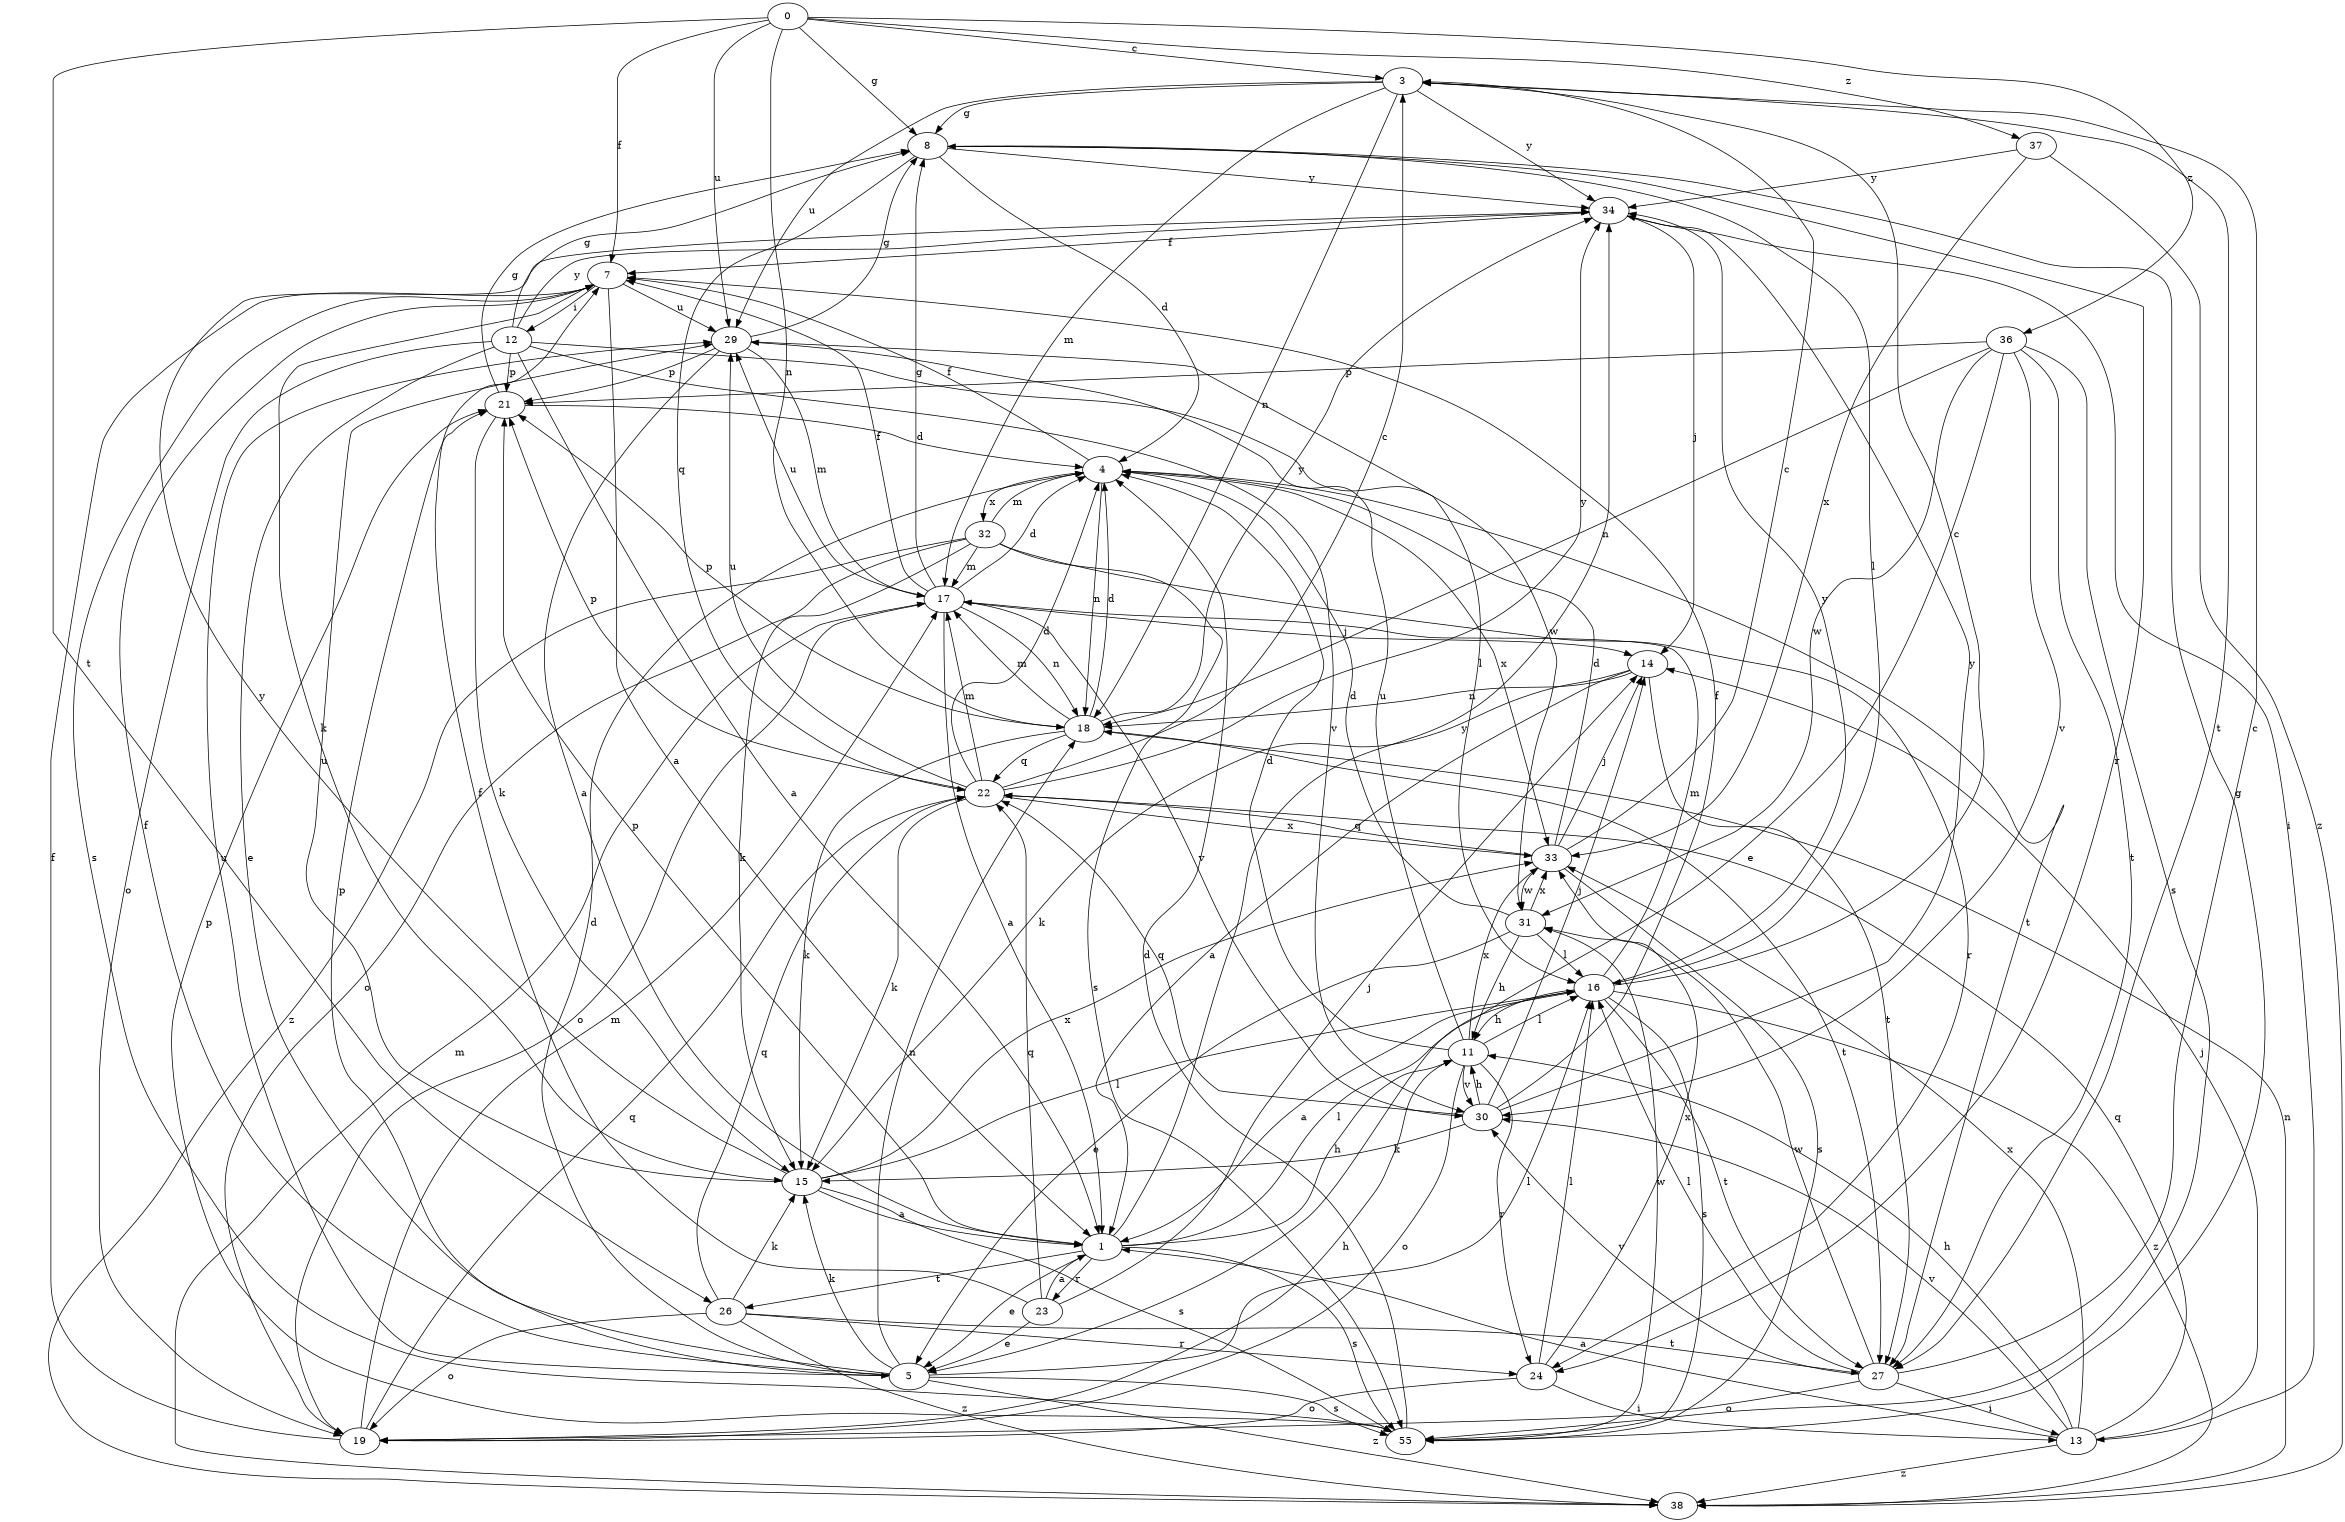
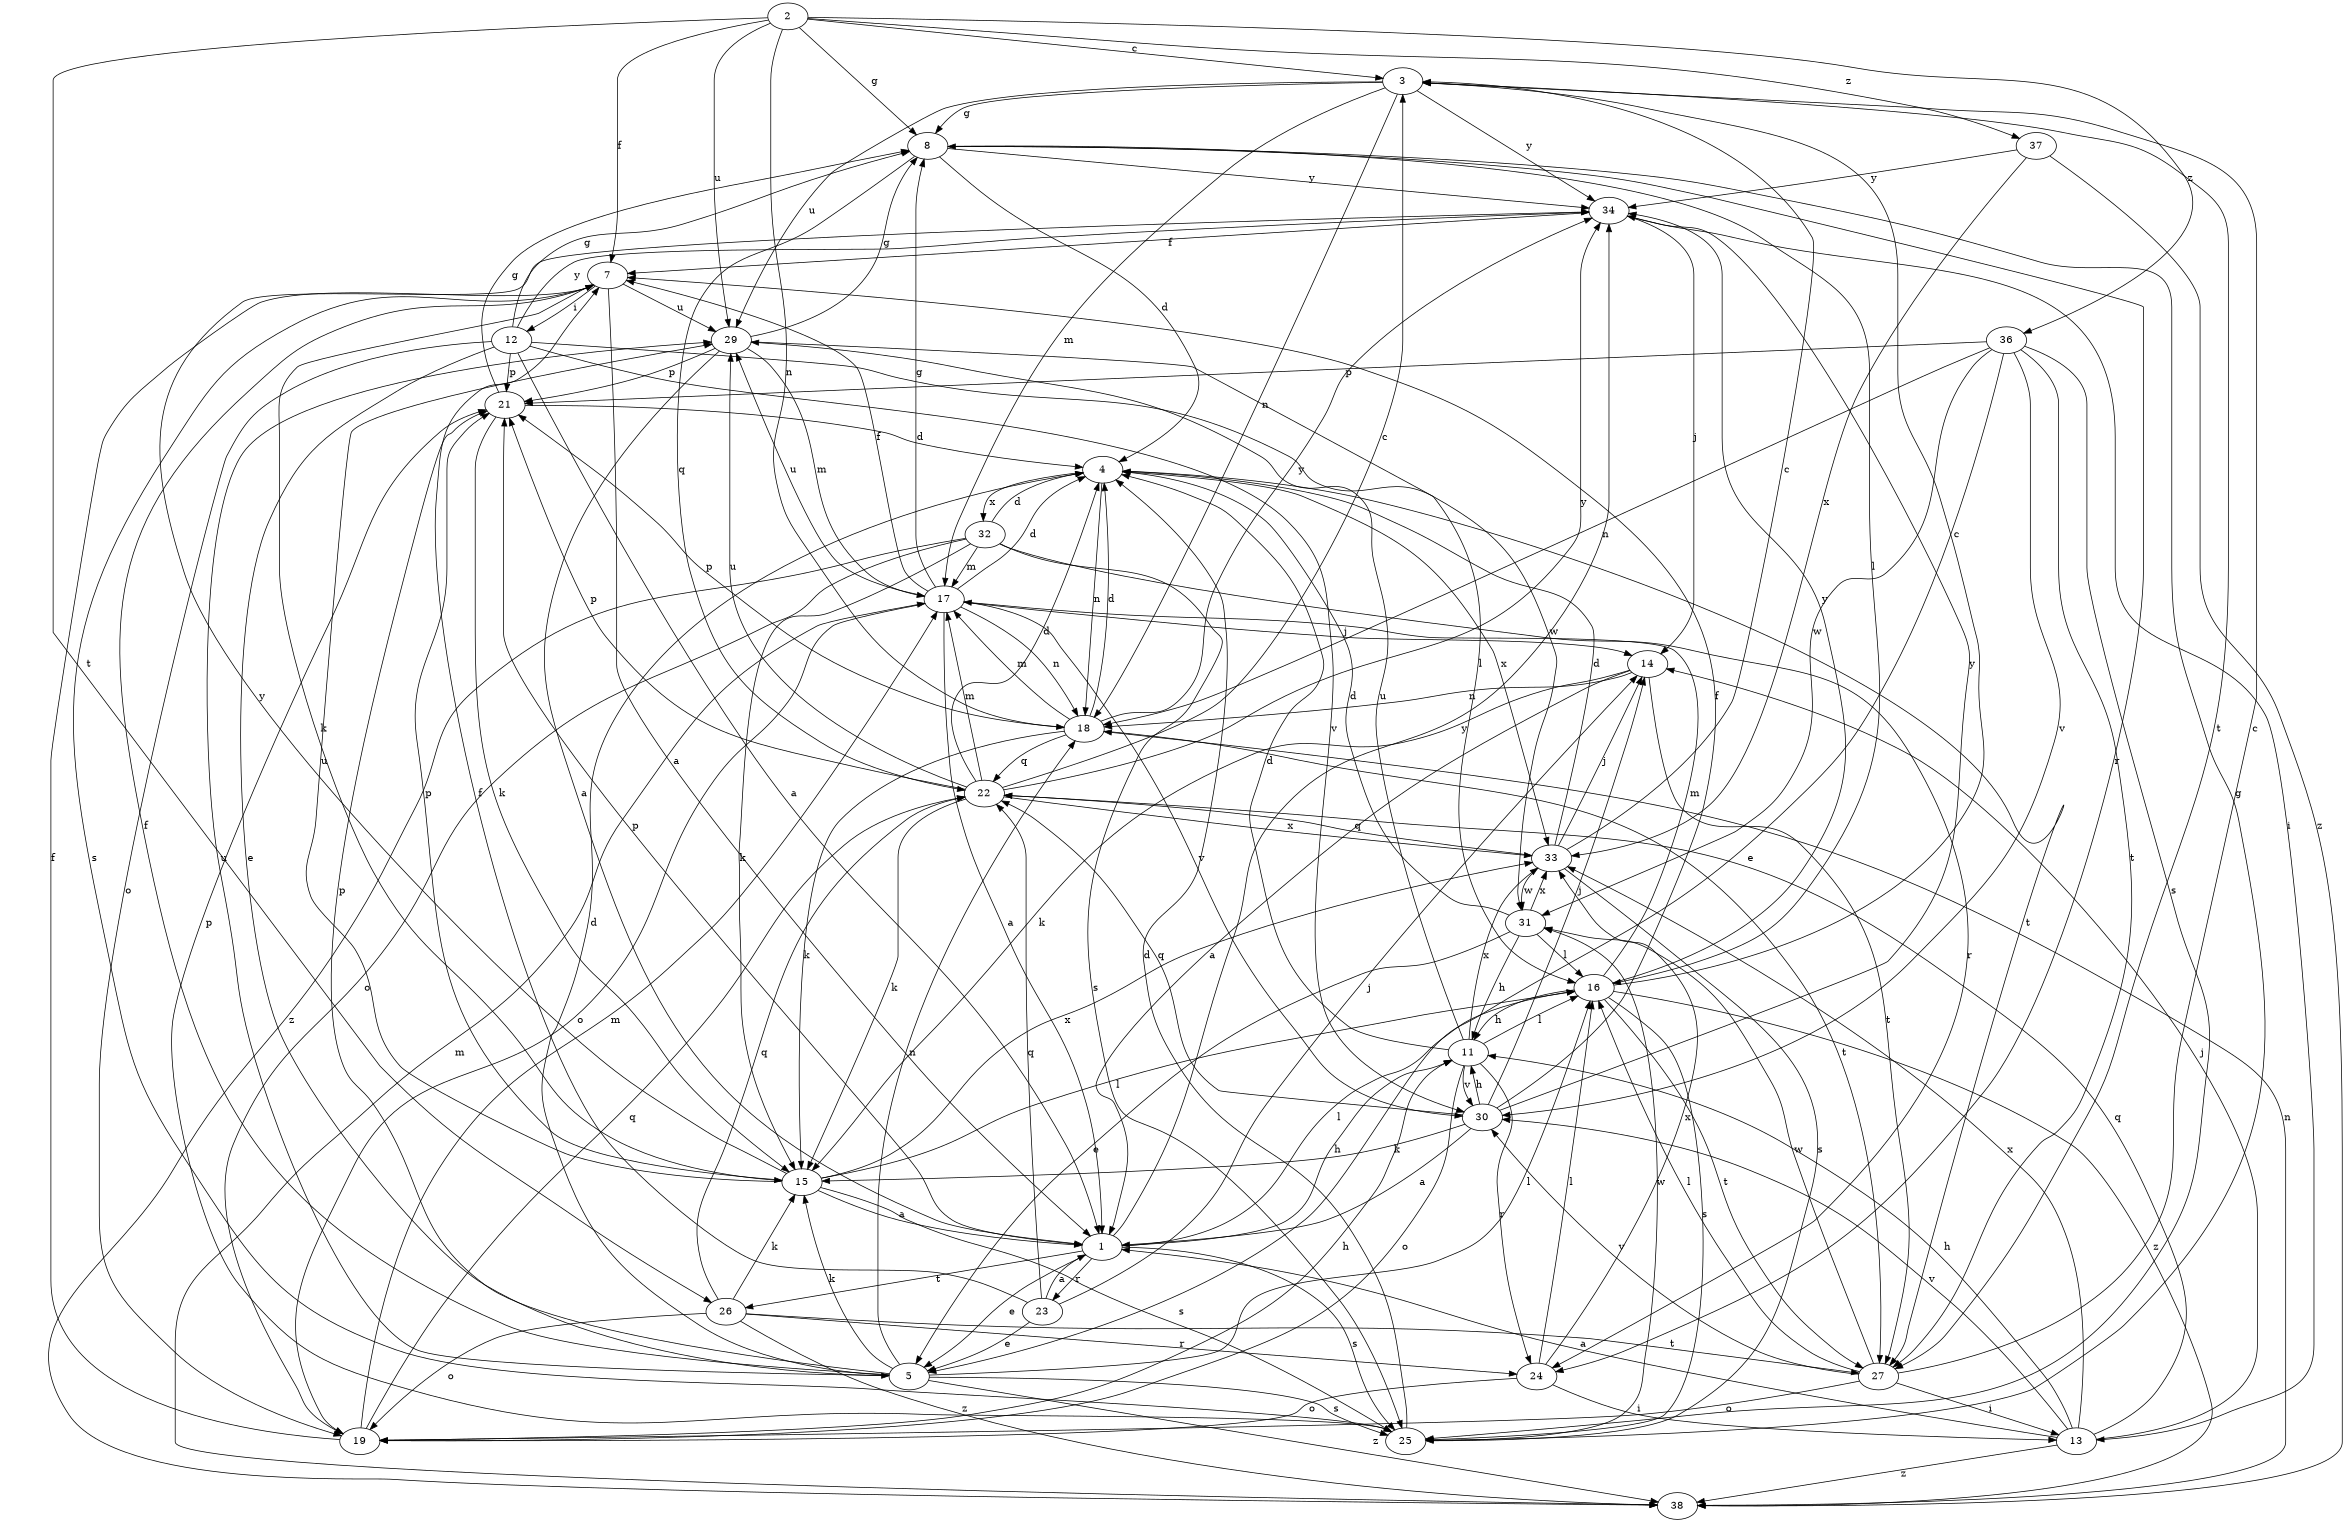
(788, 16) -> (788, 16)
(861, 339) -> none
(1018, 502) -> (1018, 502)
none -> (439, 926)
(1333, 1082) -> (1314, 1224)
(1406, 1441) -> (1406, 1441)
